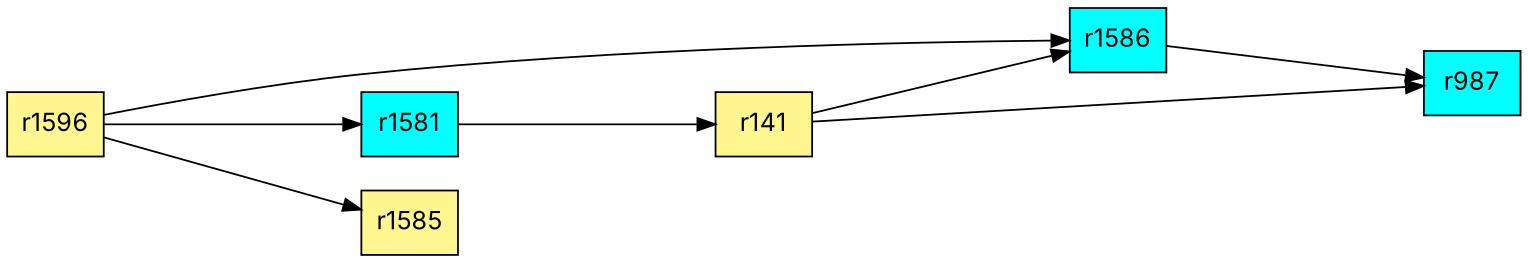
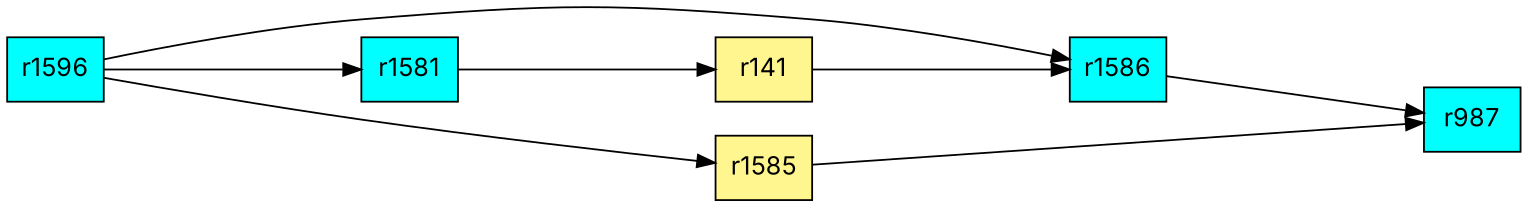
(1109, 104) -> (1109, 144)
(55, 124) -> (55, 69)
